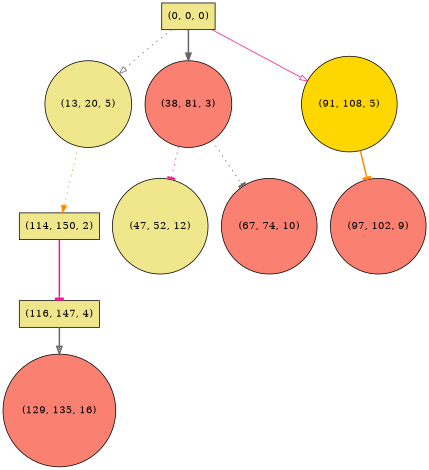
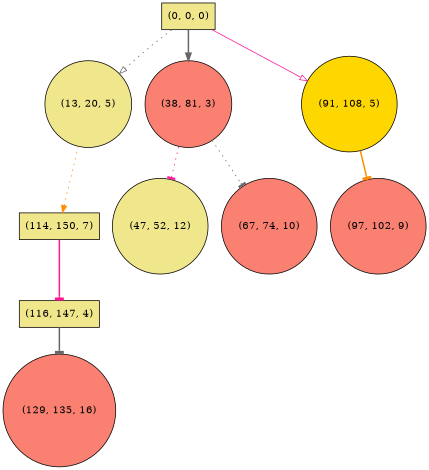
(59, 226) -> (59, 226)
(59, 339) -> (59, 339)
